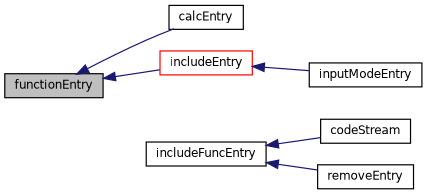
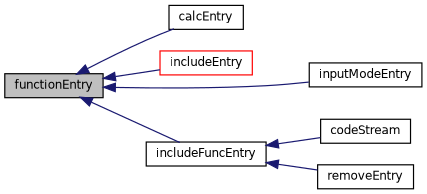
(287, 69) -> (212, 88)
none -> (136, 122)
